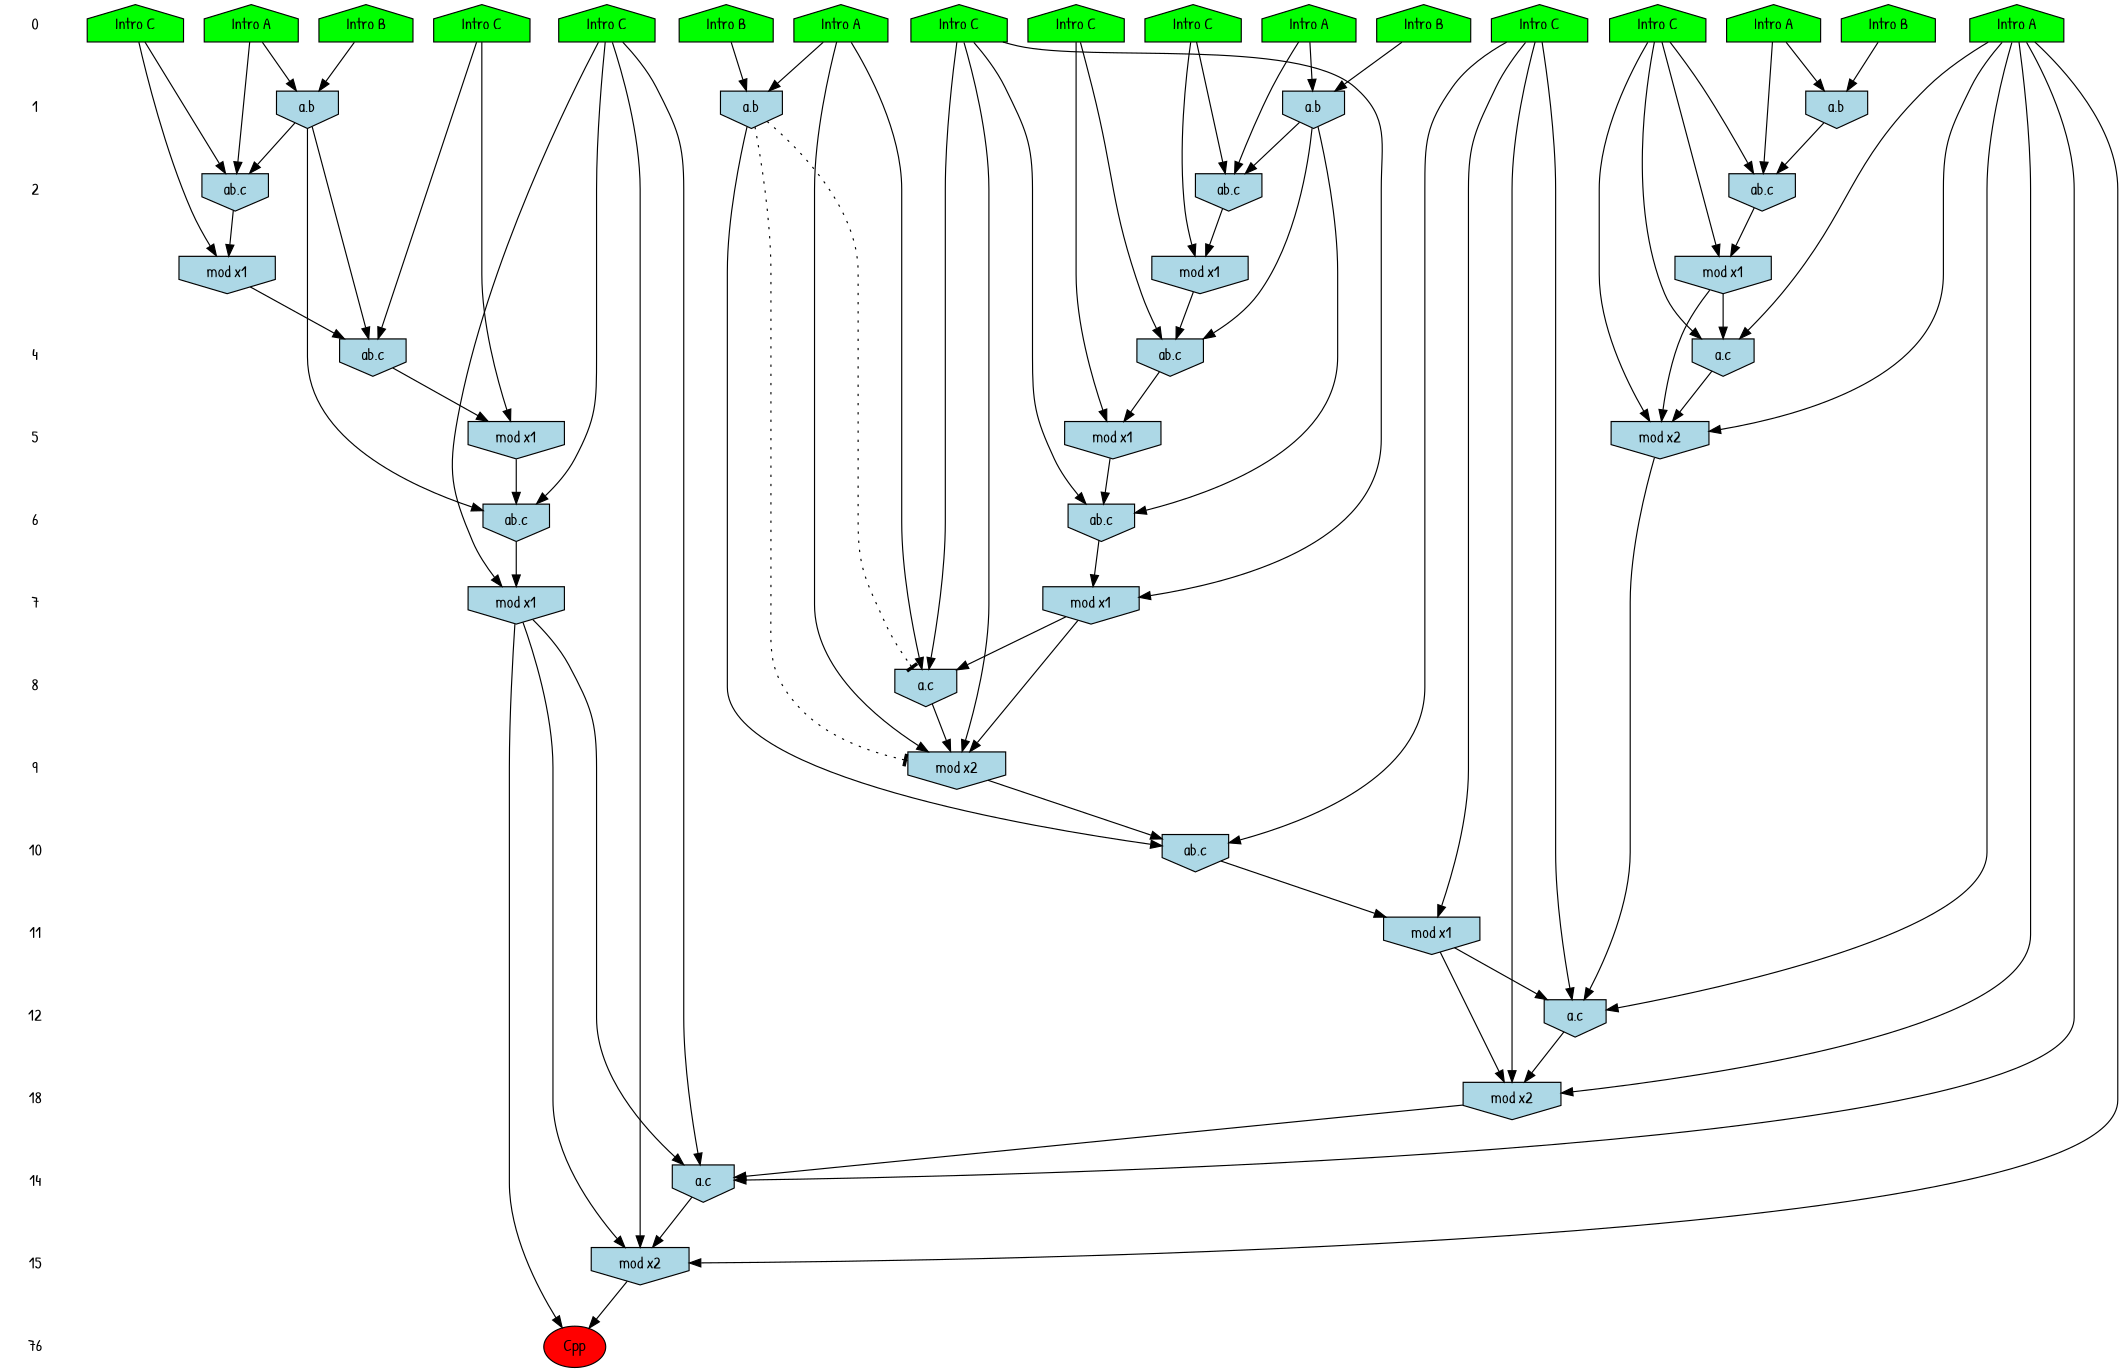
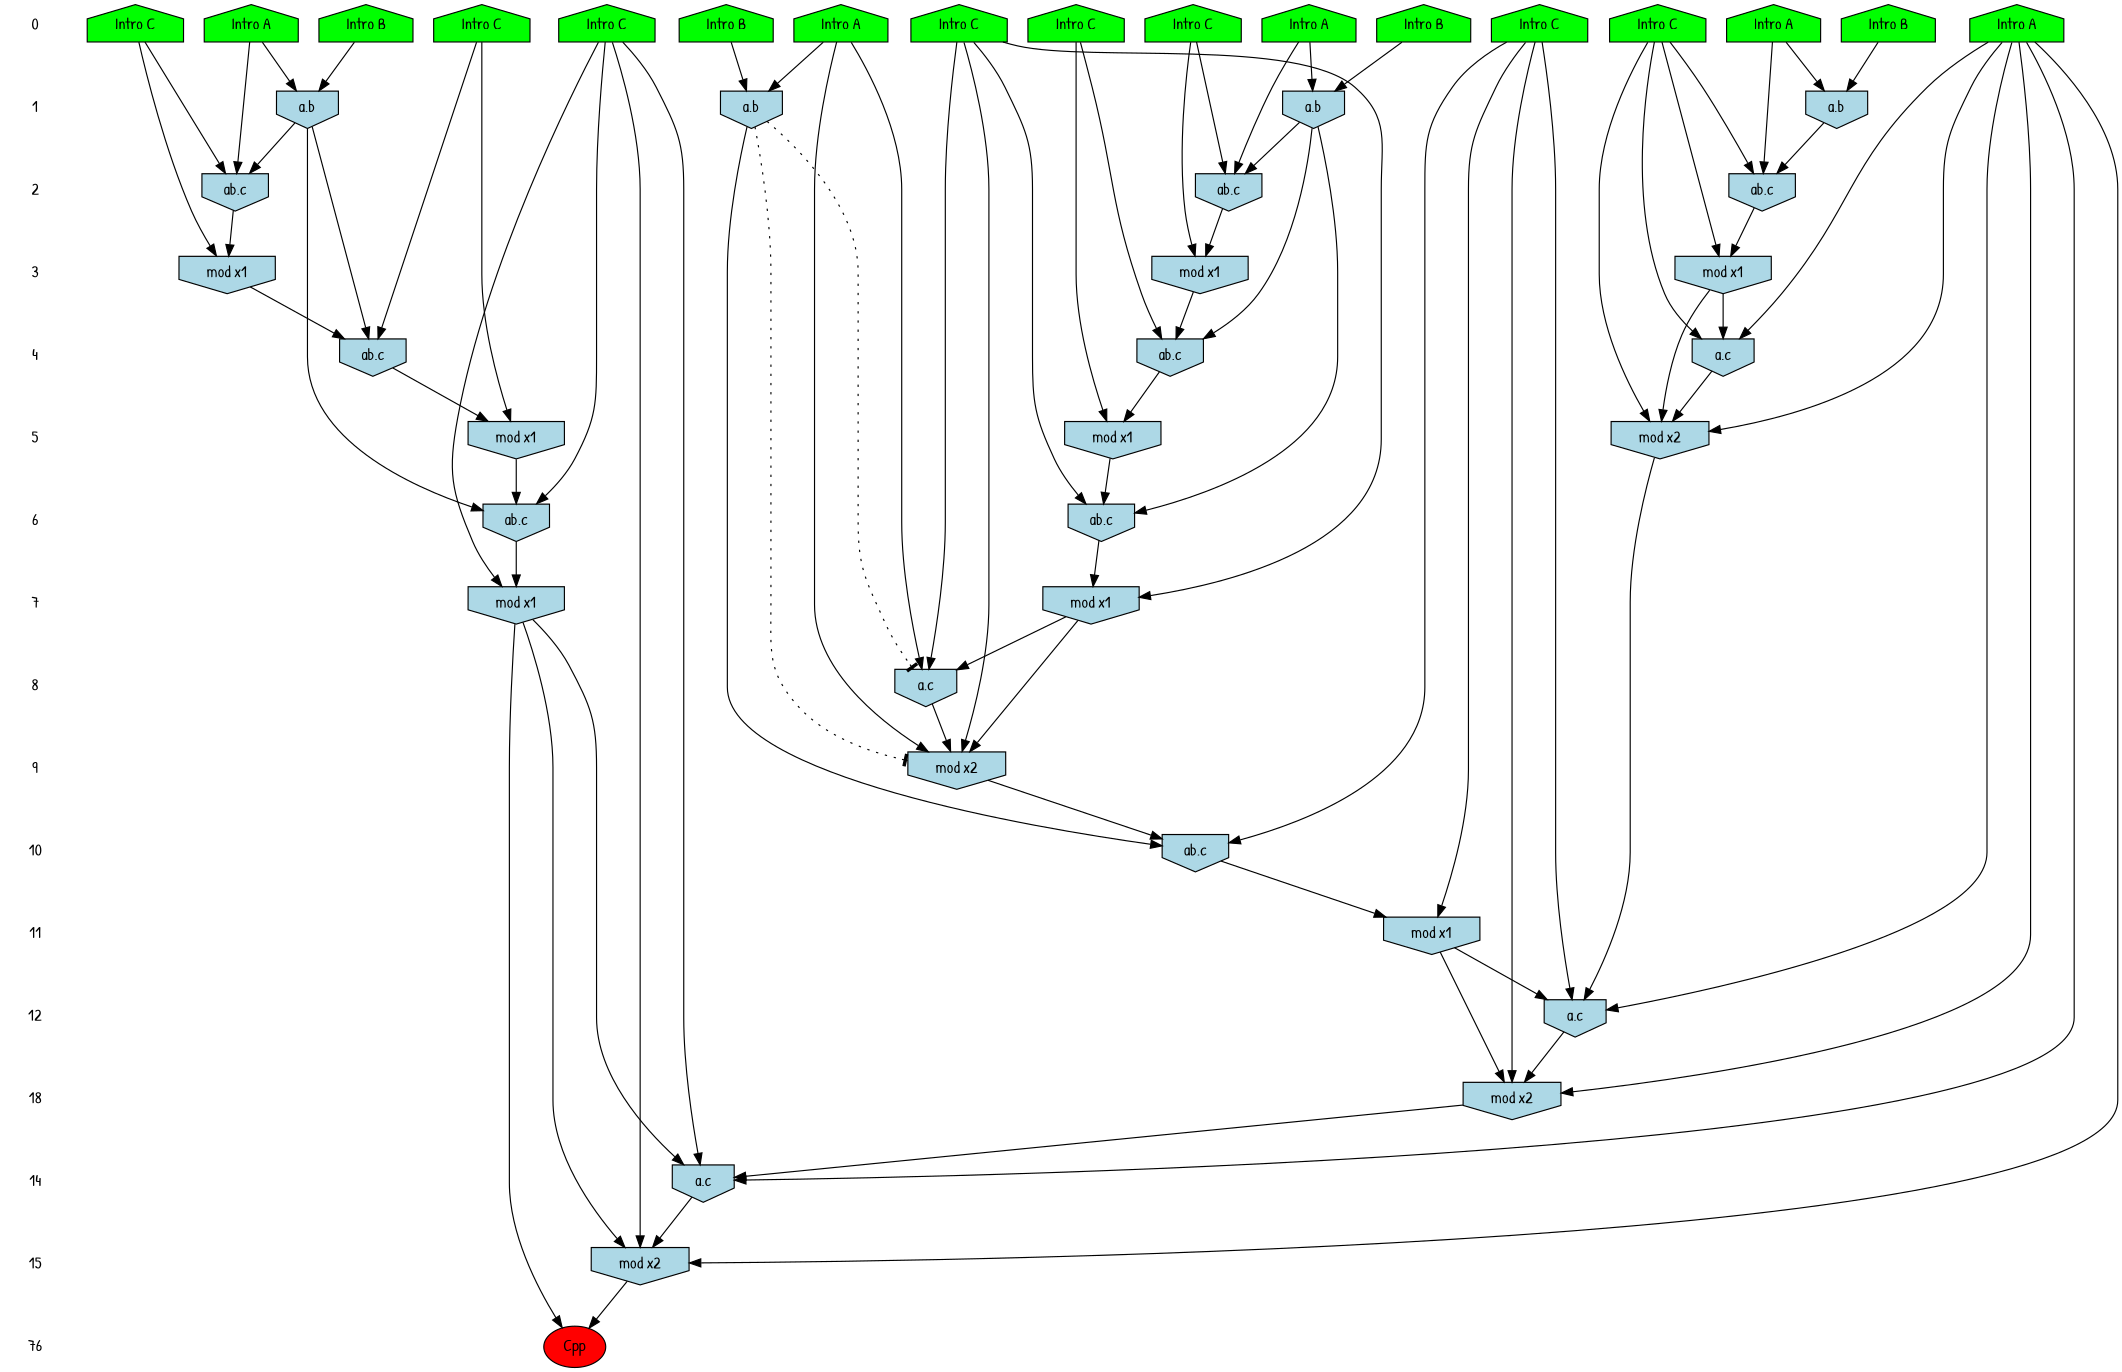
none -> (36, 273)
